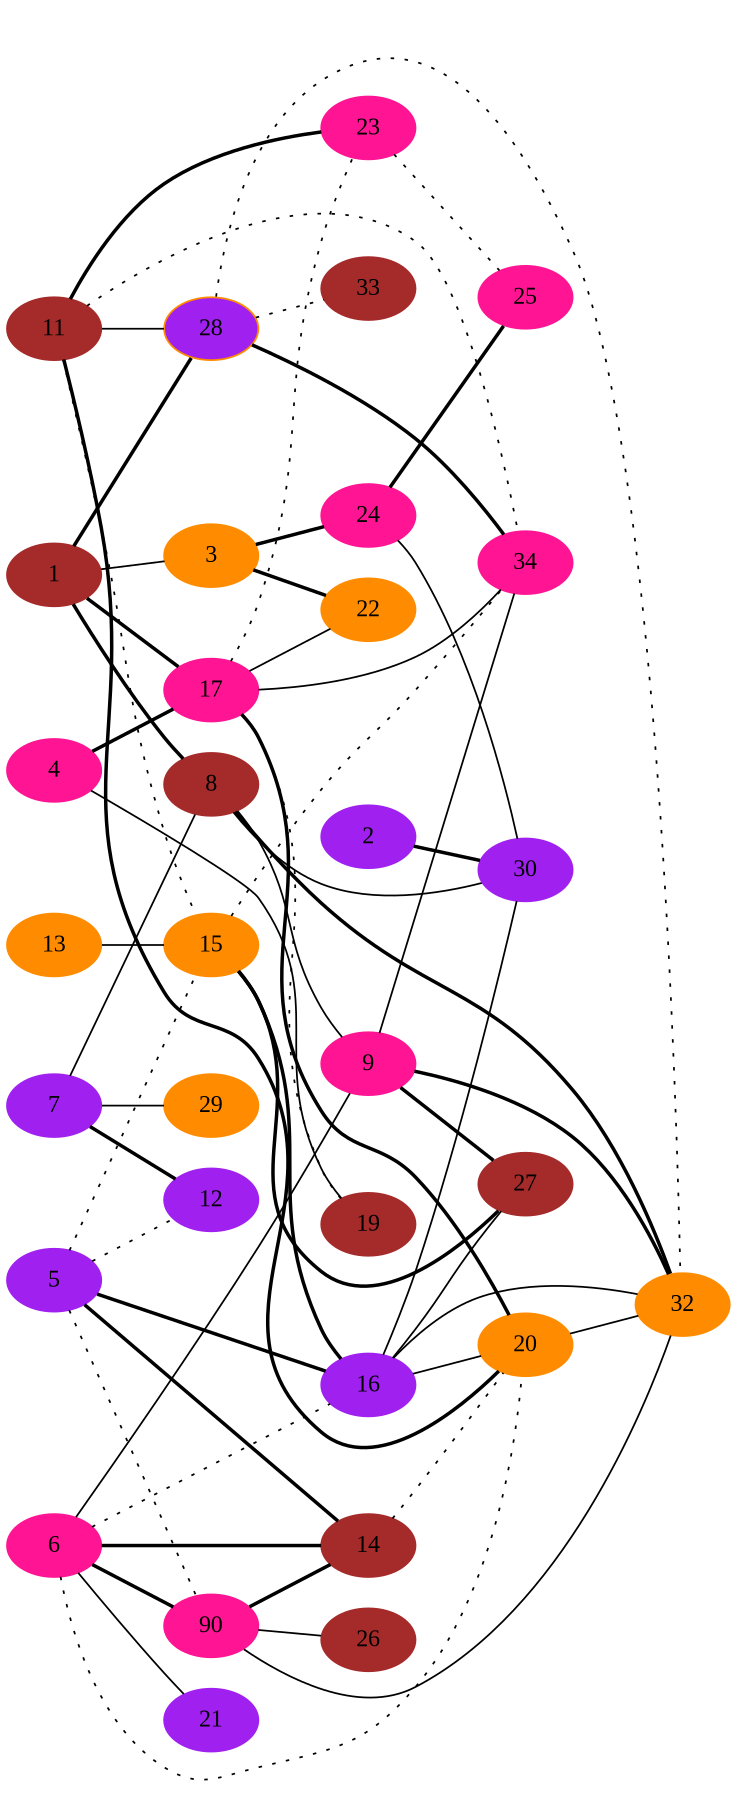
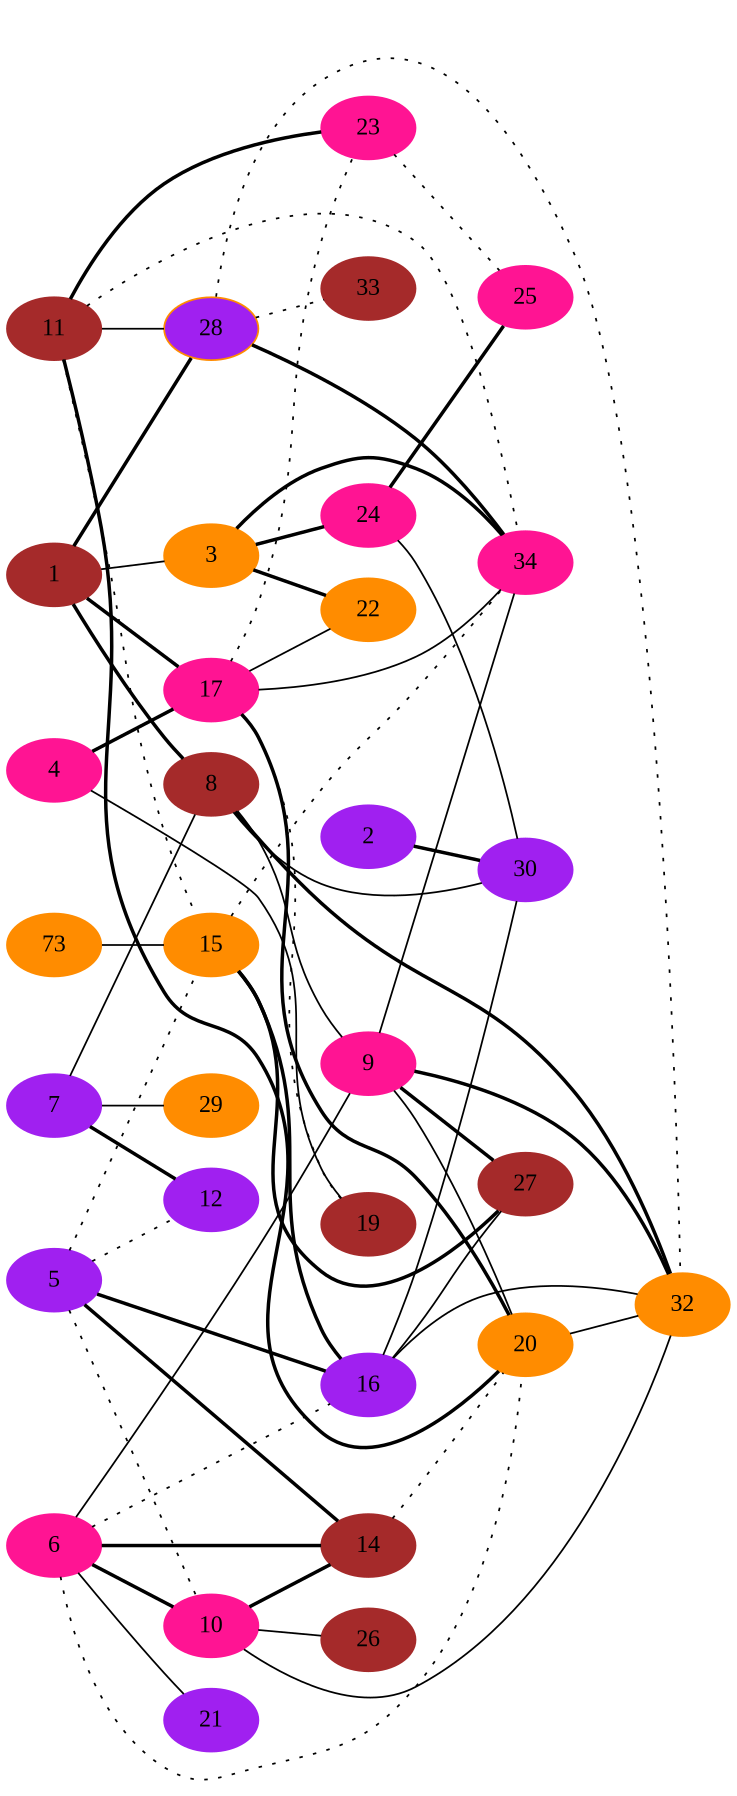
none -> (371, 458)
(54, 945) -> (54, 945)
(447, 1365) -> (460, 1199)
(211, 1626) -> (211, 1626)
